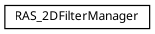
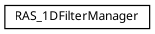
(77, 17) -> (77, 17)
